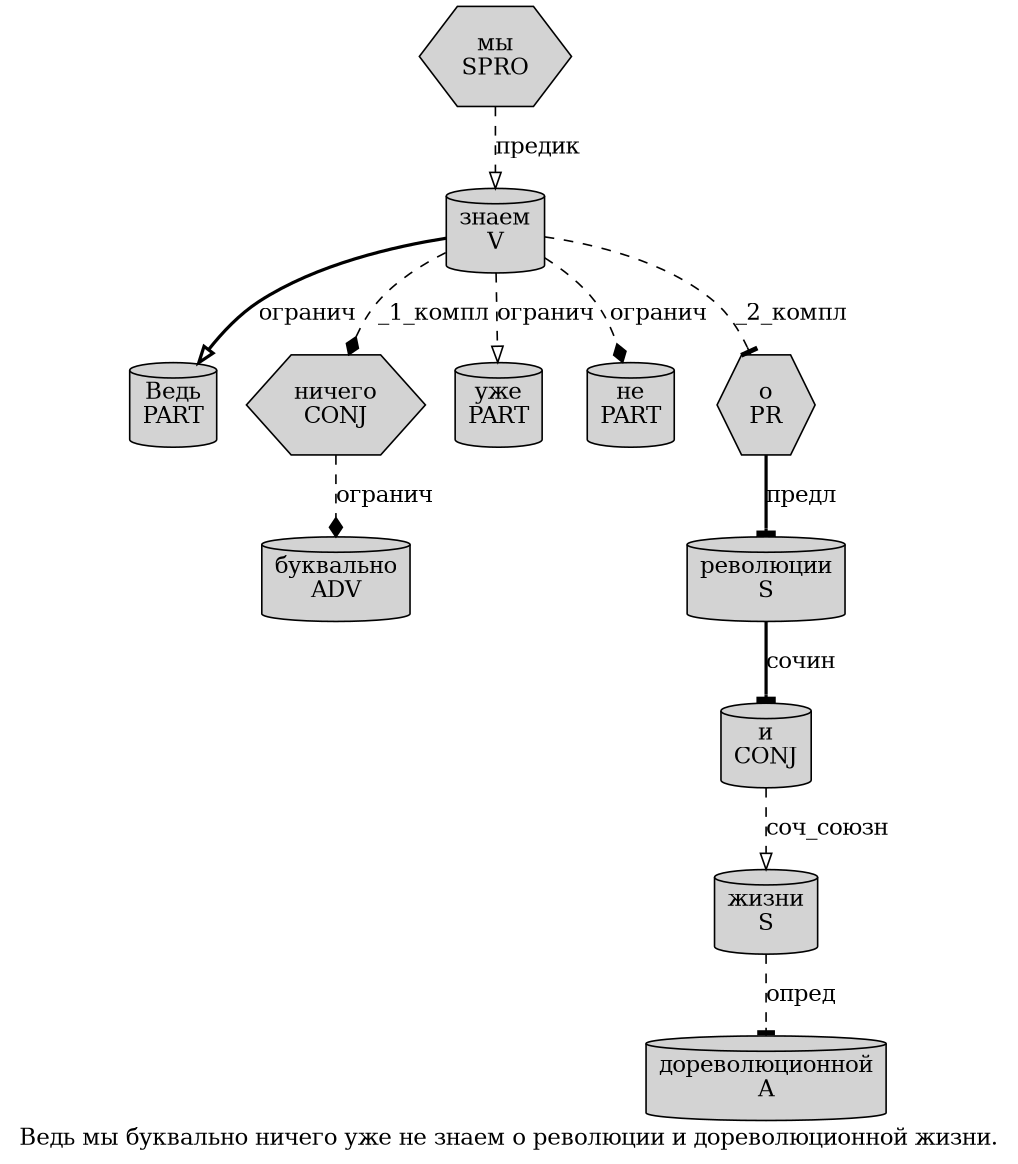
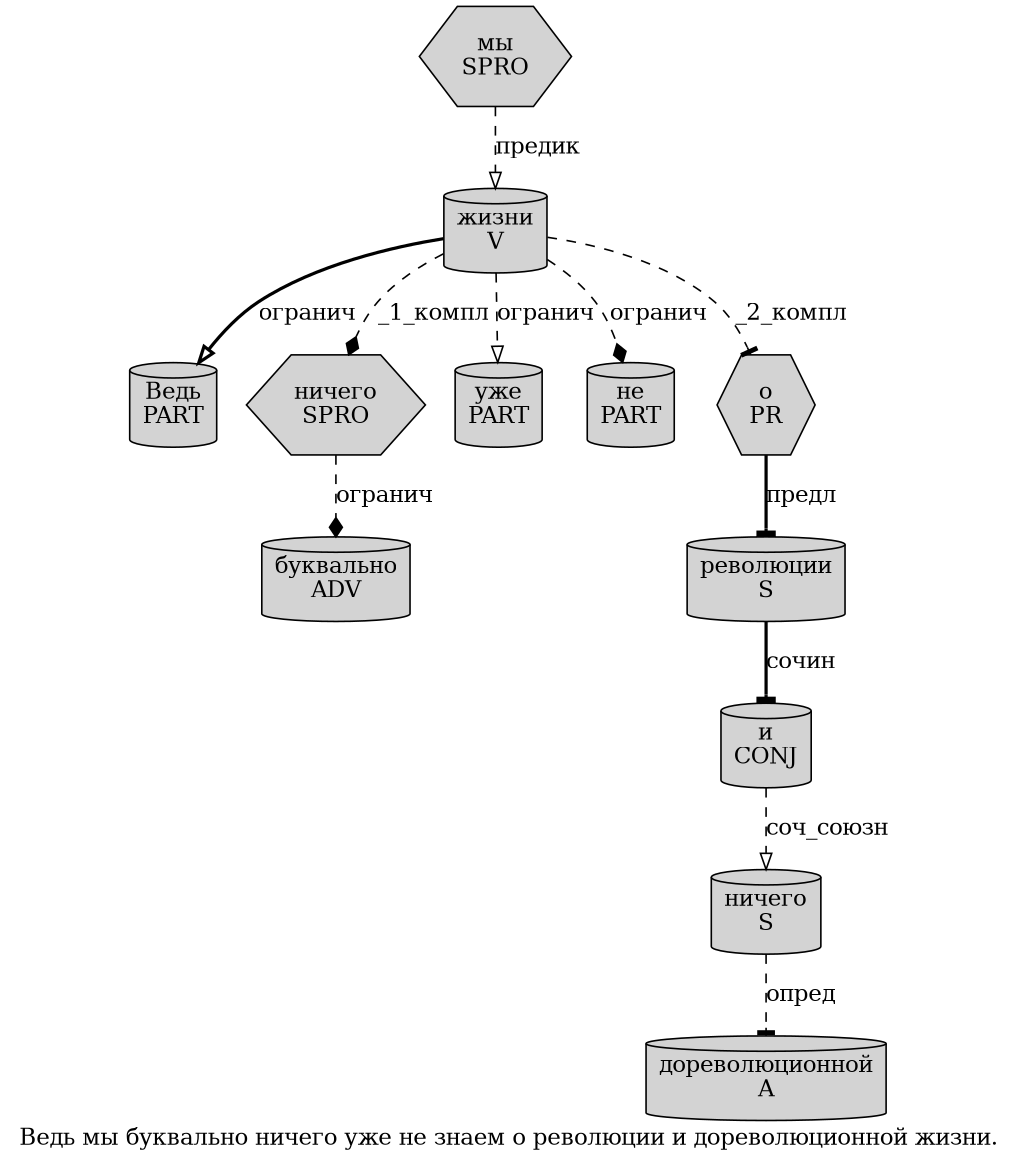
(495, 231) -> (495, 231)
(336, 405) -> (336, 405)
(766, 912) -> (766, 912)
